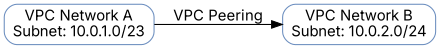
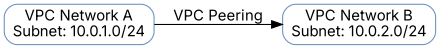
(79, 24) -> (79, 24)
